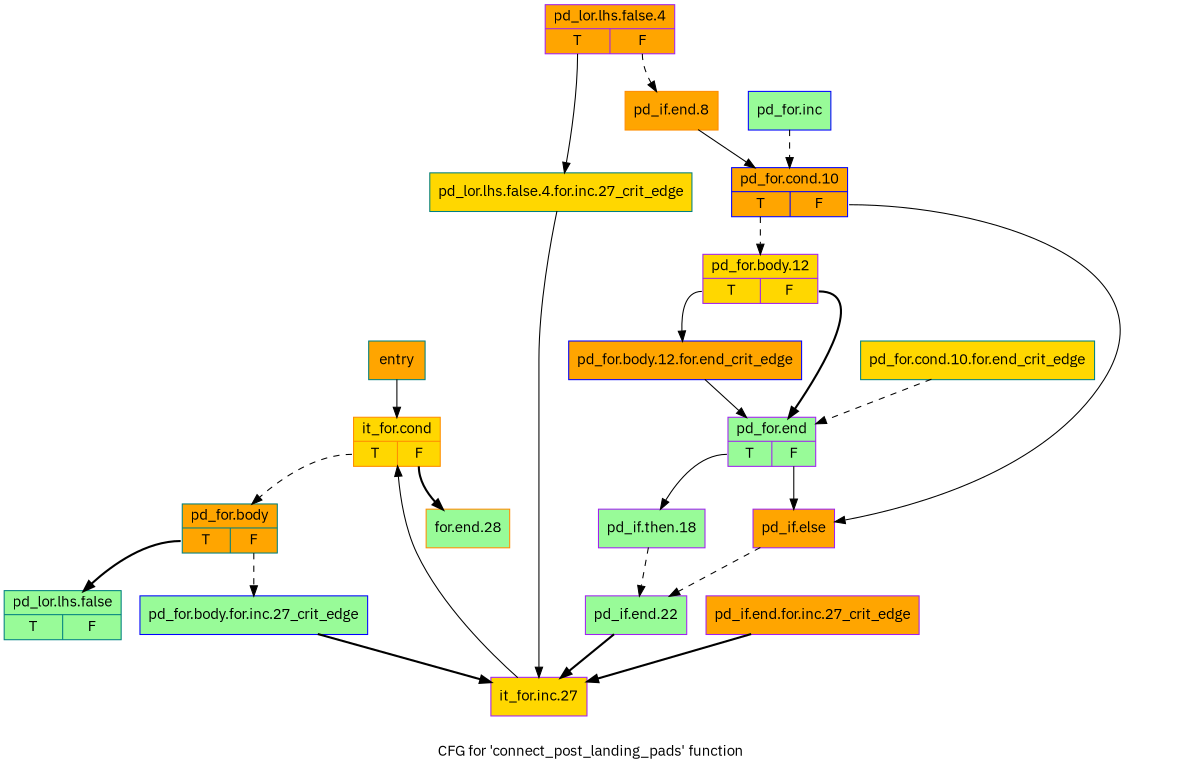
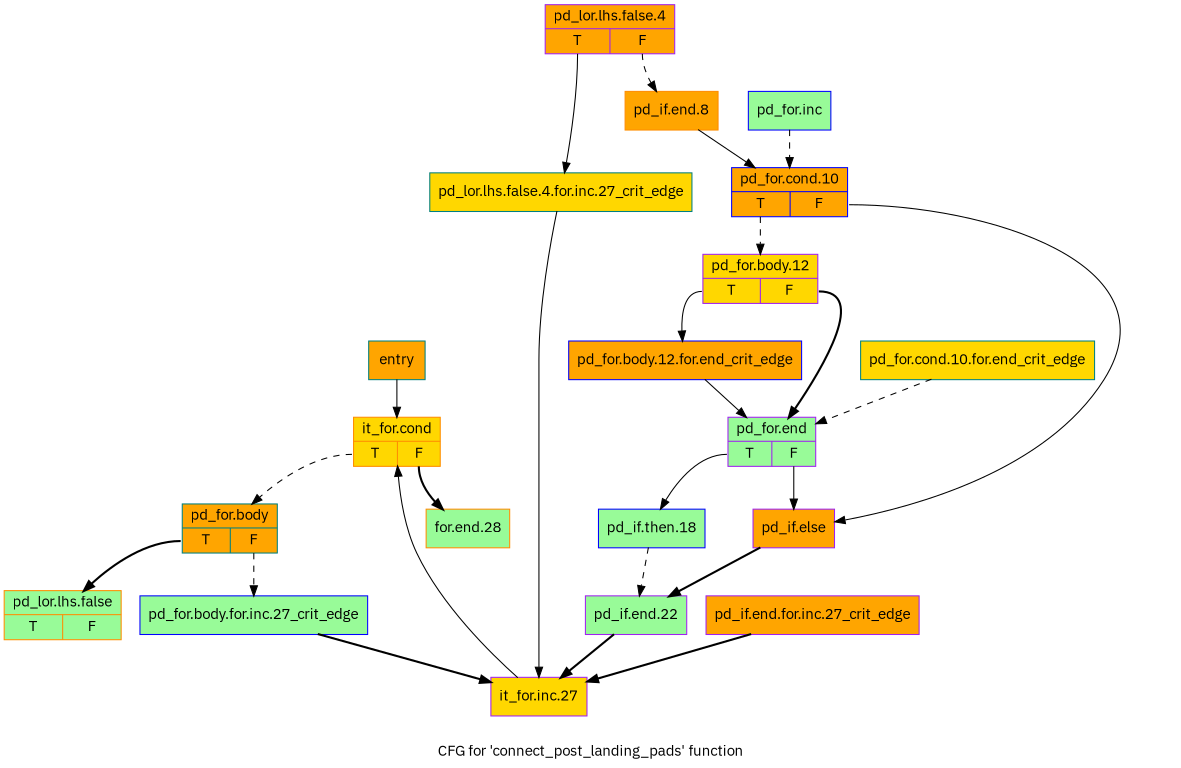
(652, 528) -> (652, 528)
(720, 569) -> (720, 569)
(63, 615) -> (63, 615)
